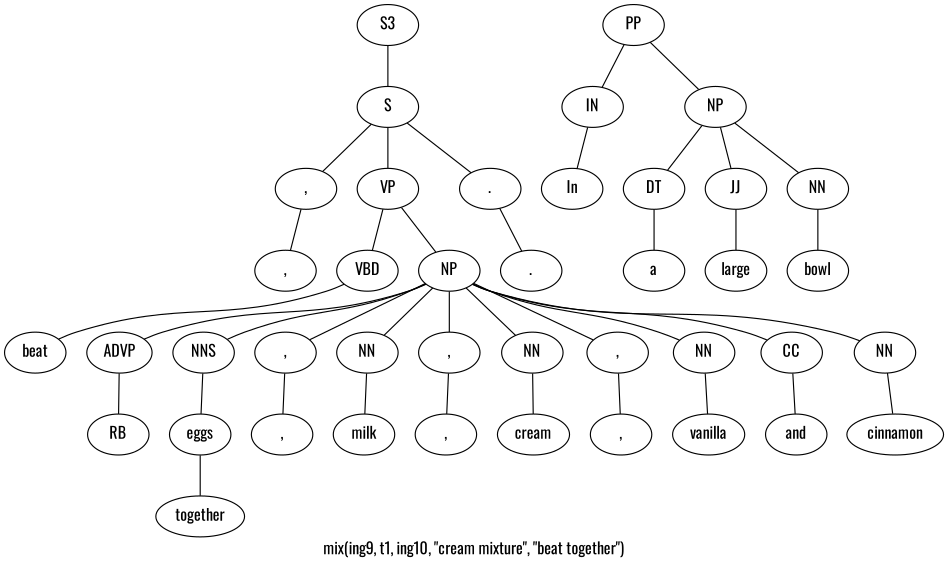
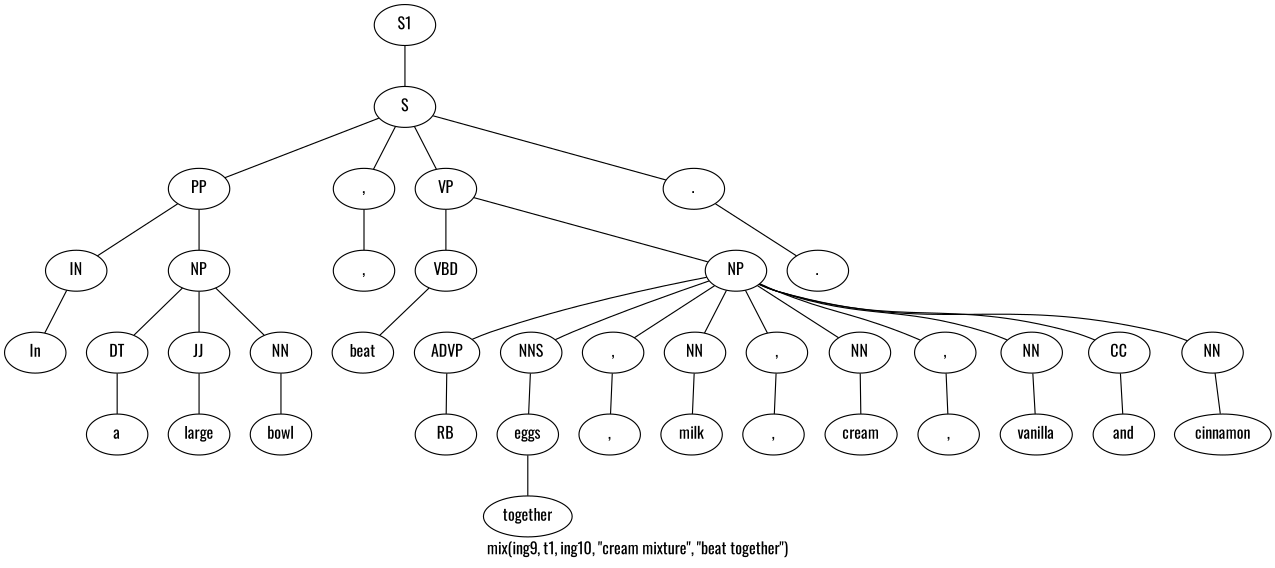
(388, 25) -> (405, 25)
none -> (302, 148)
